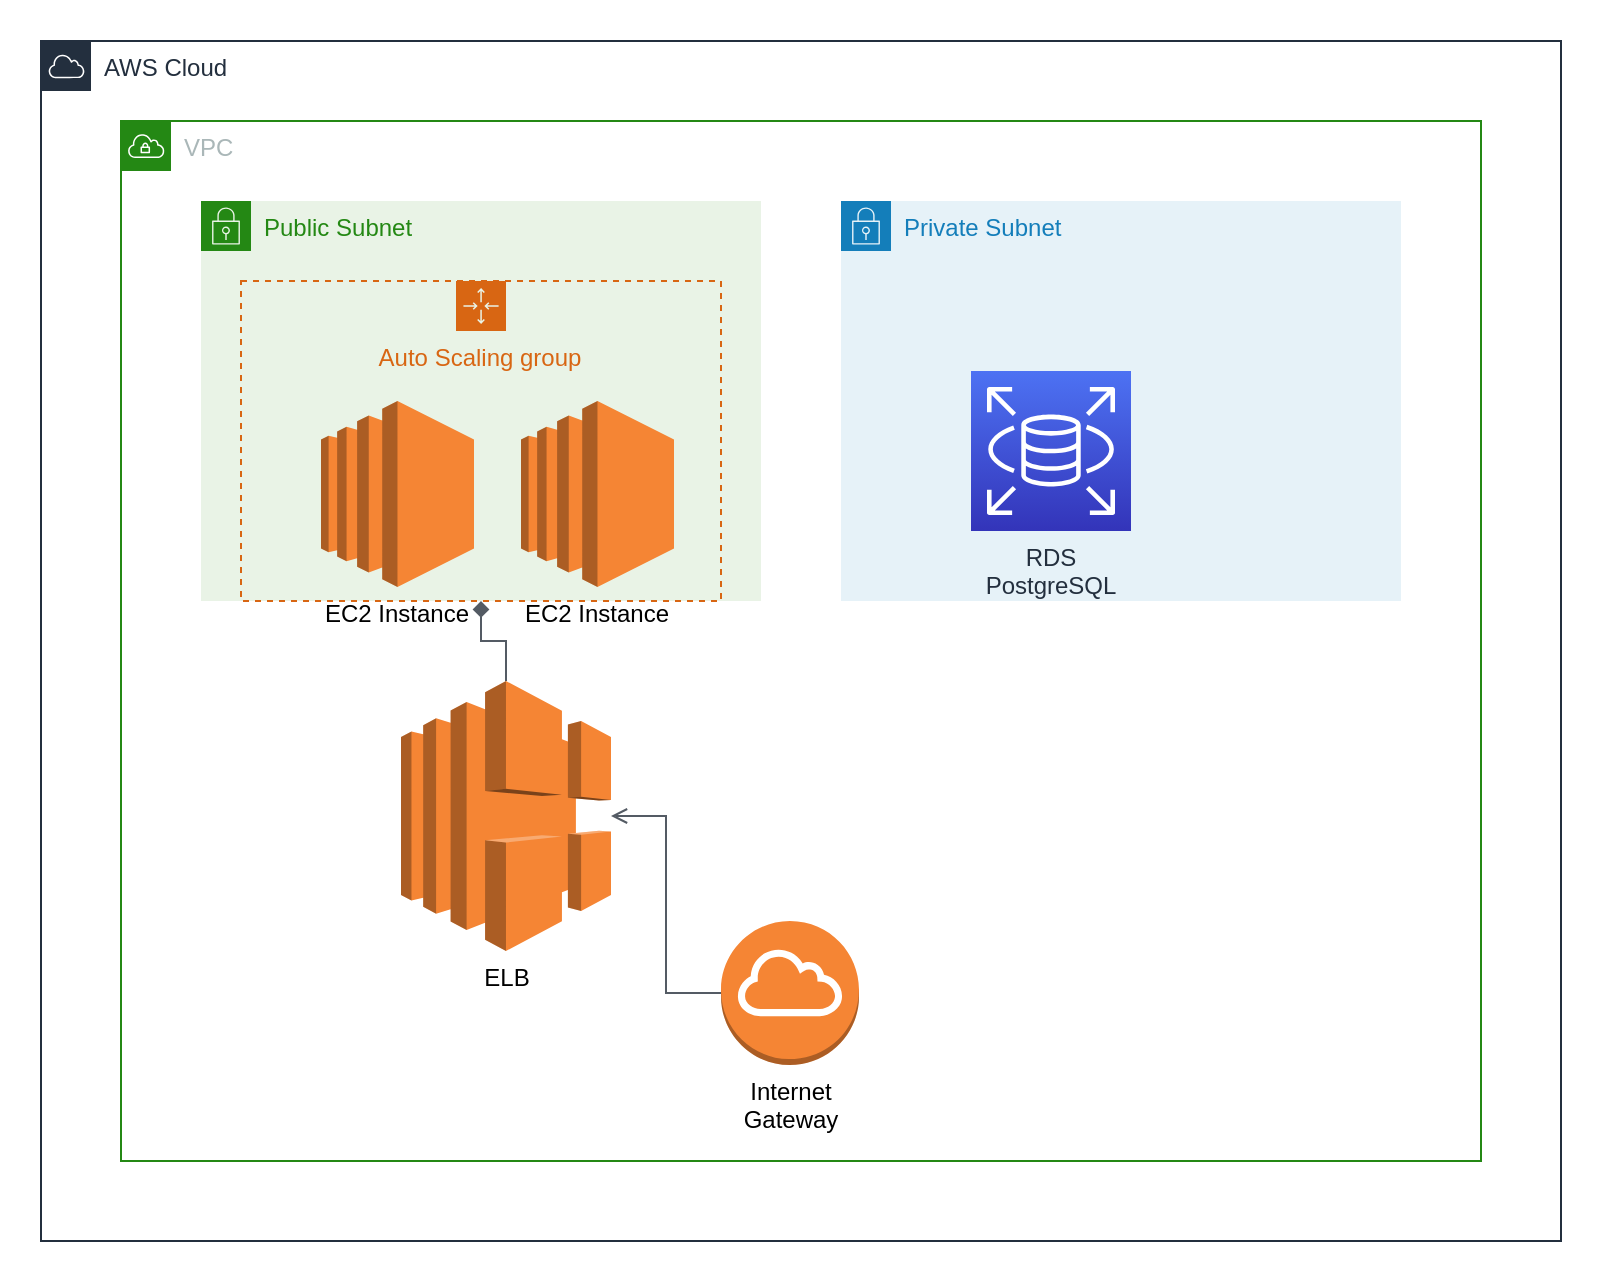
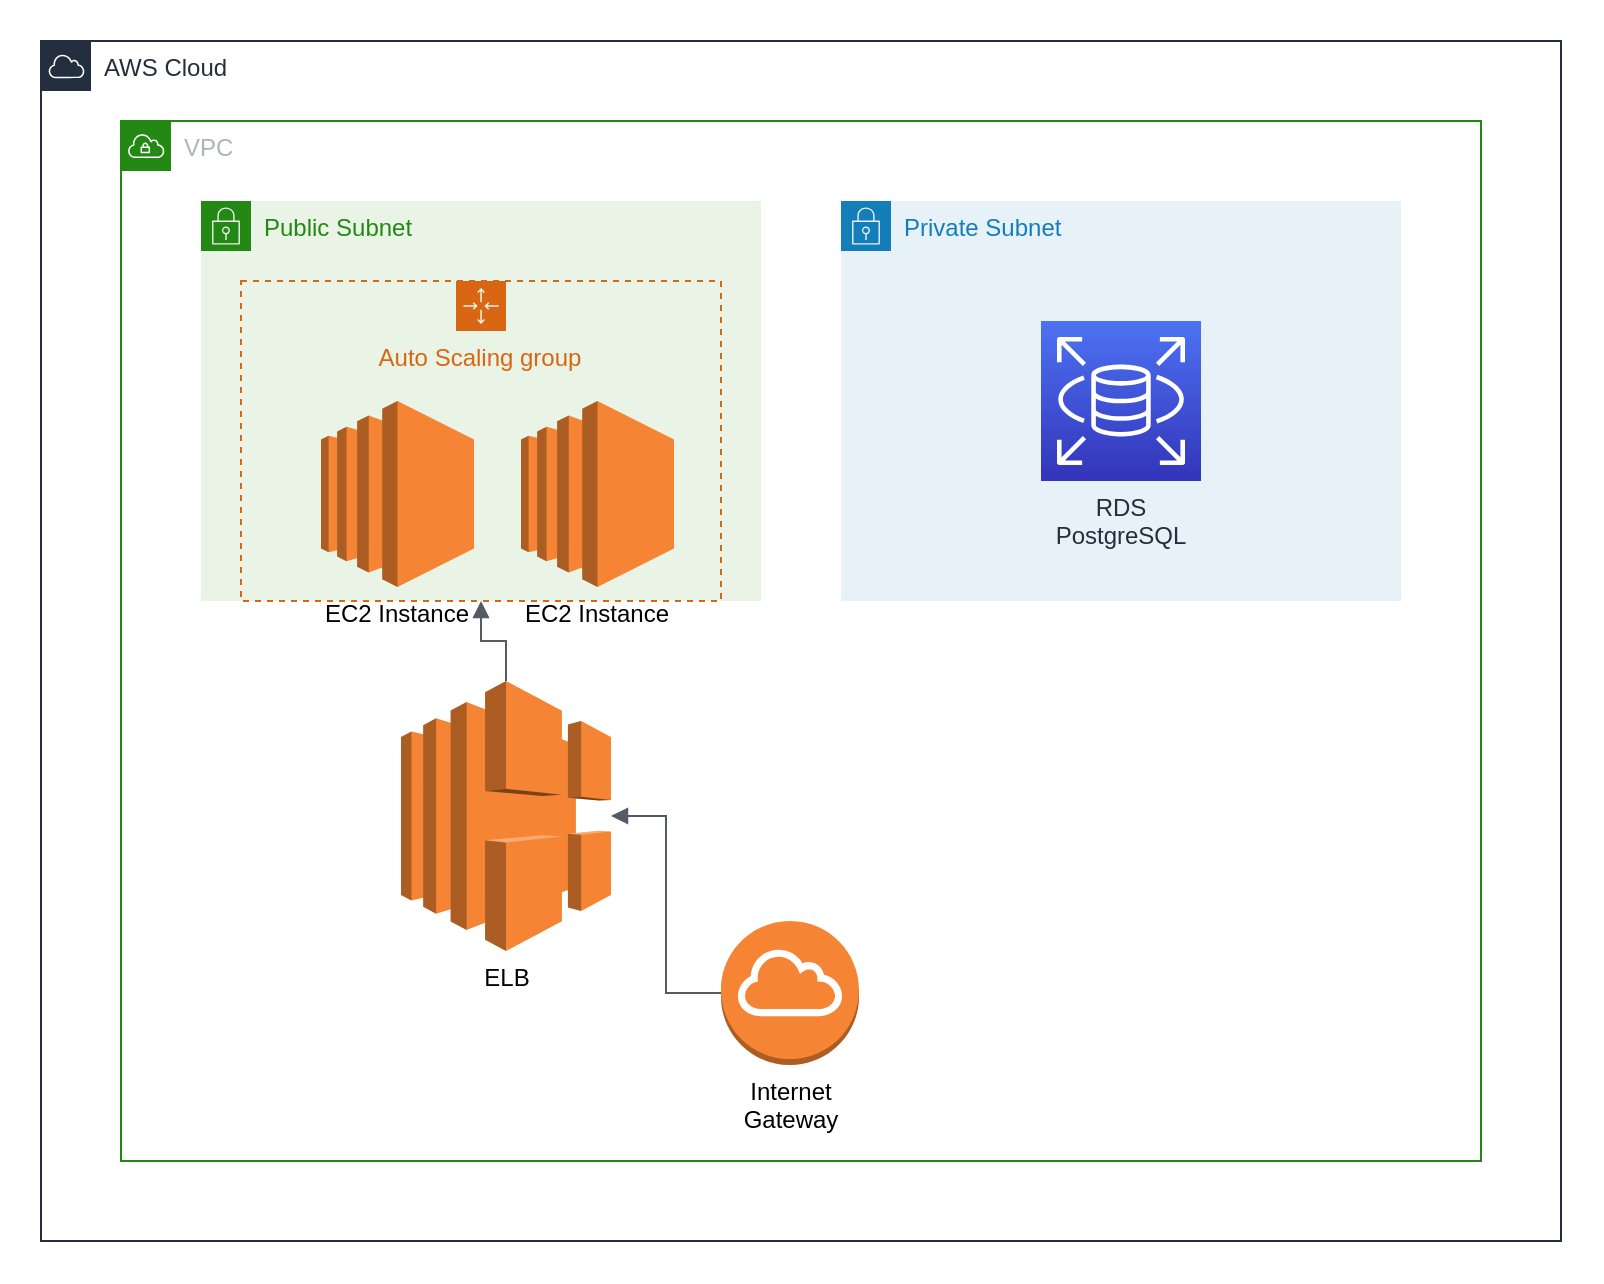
(1051, 451) -> (1121, 401)
(481, 618) -> (481, 618)
(624, 816) -> (628, 816)
